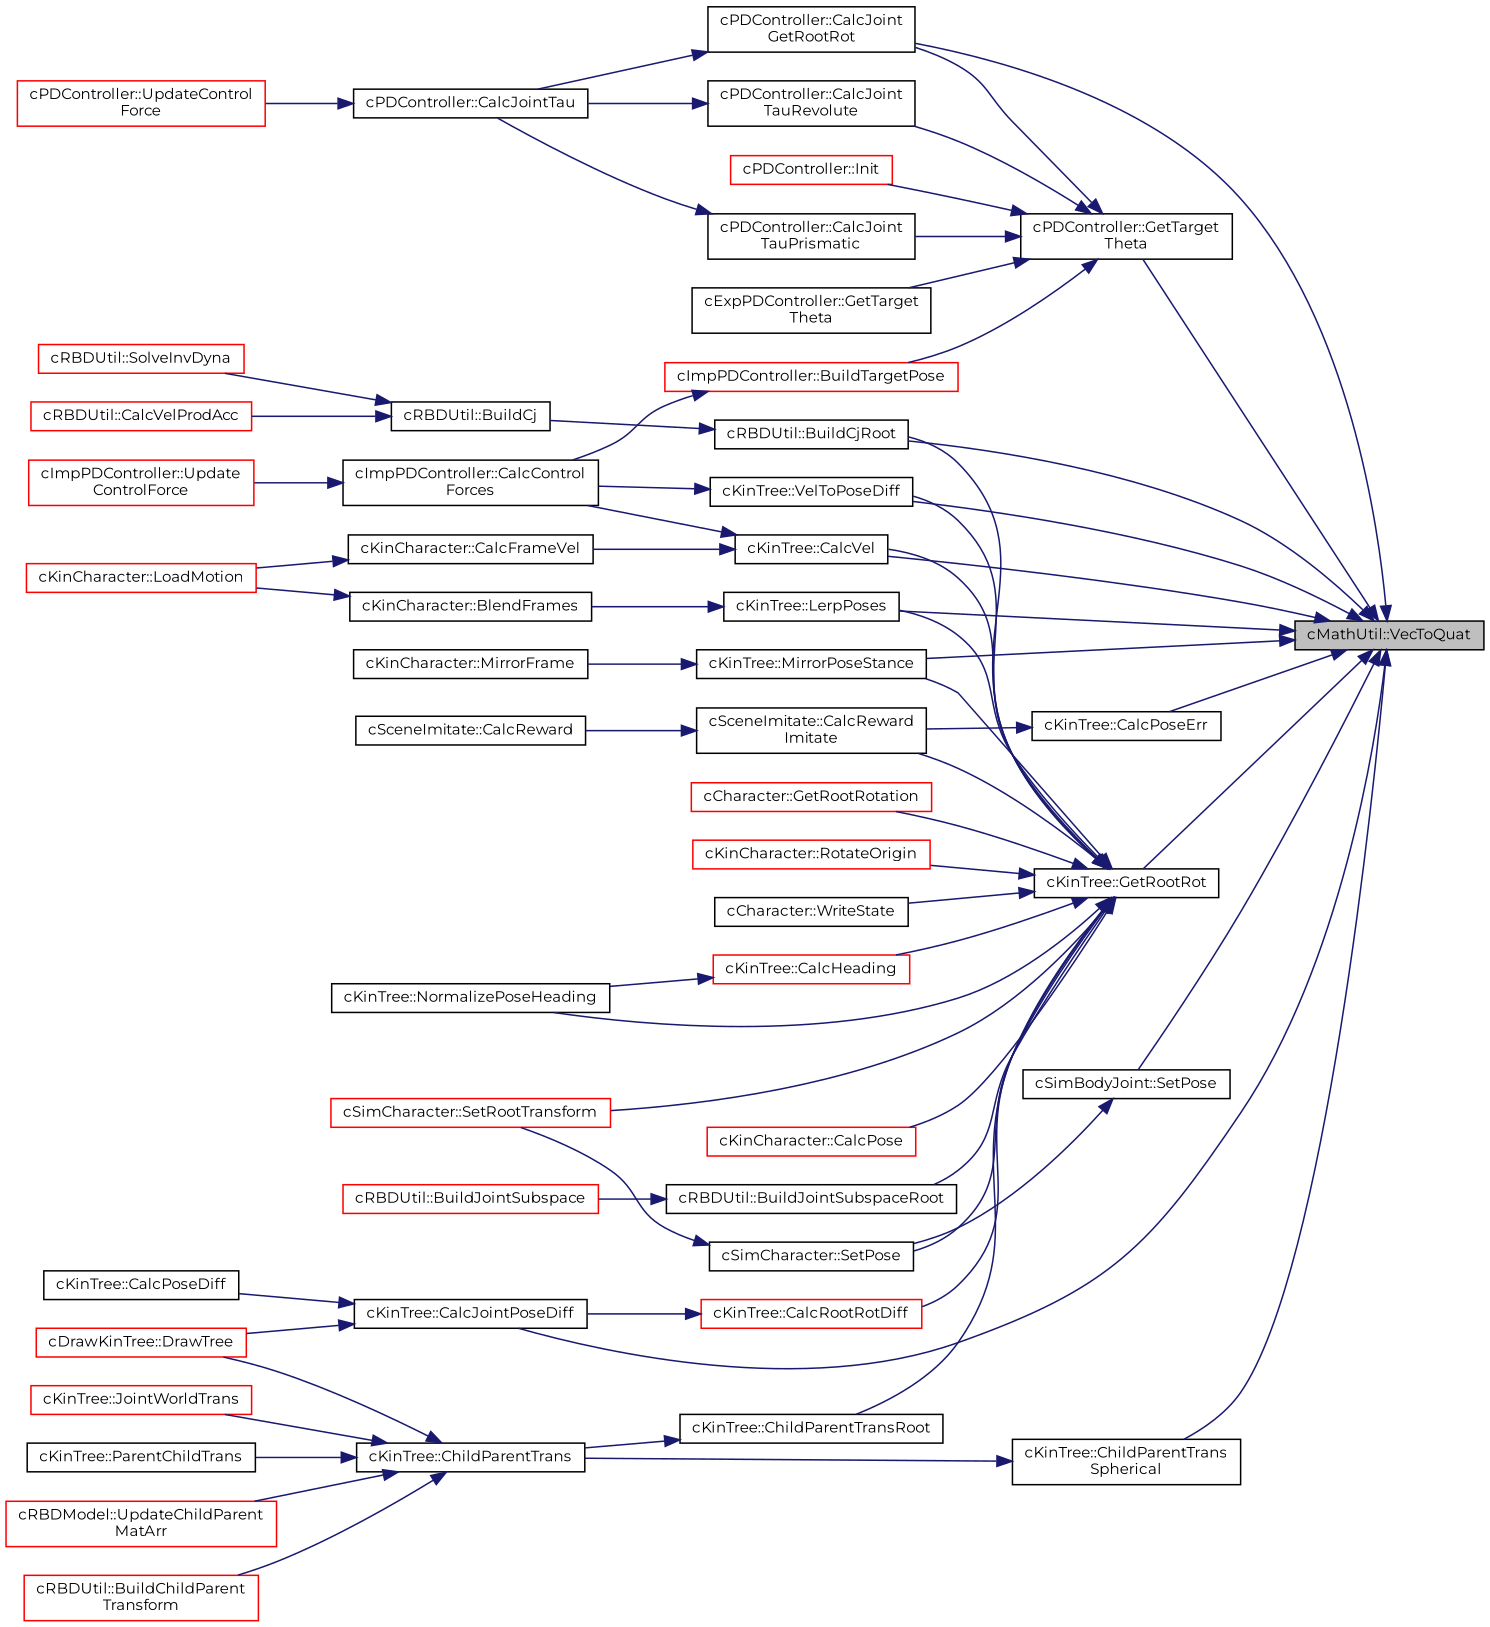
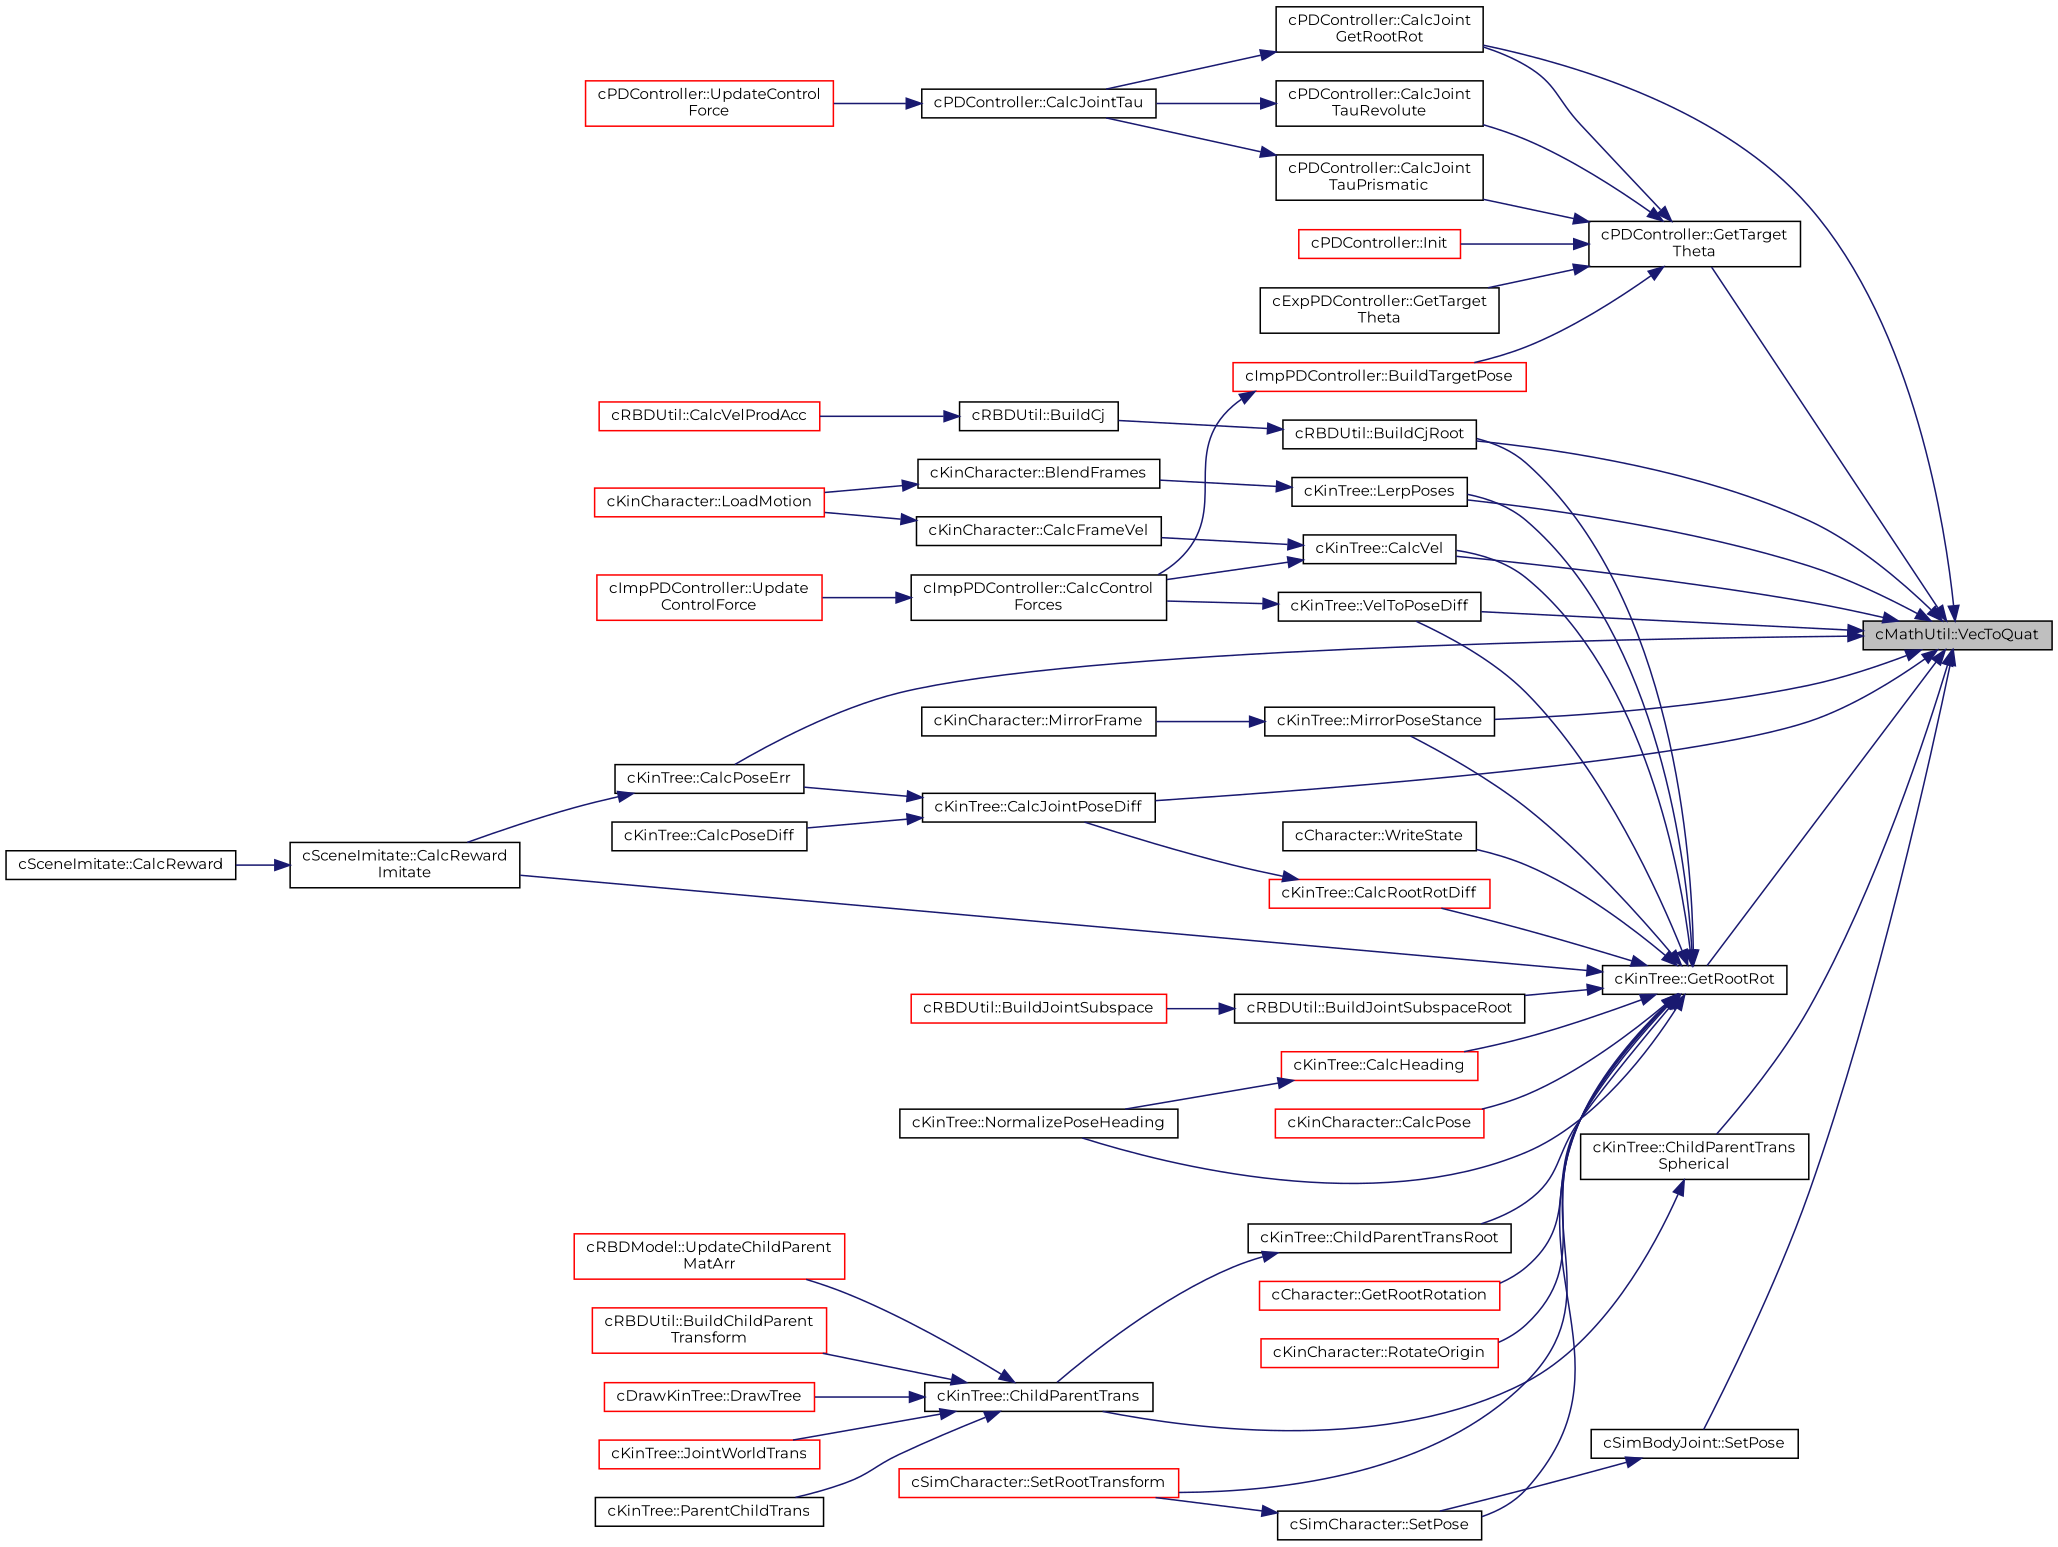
(141, 359) -> none
(293, 1329) -> (856, 792)
